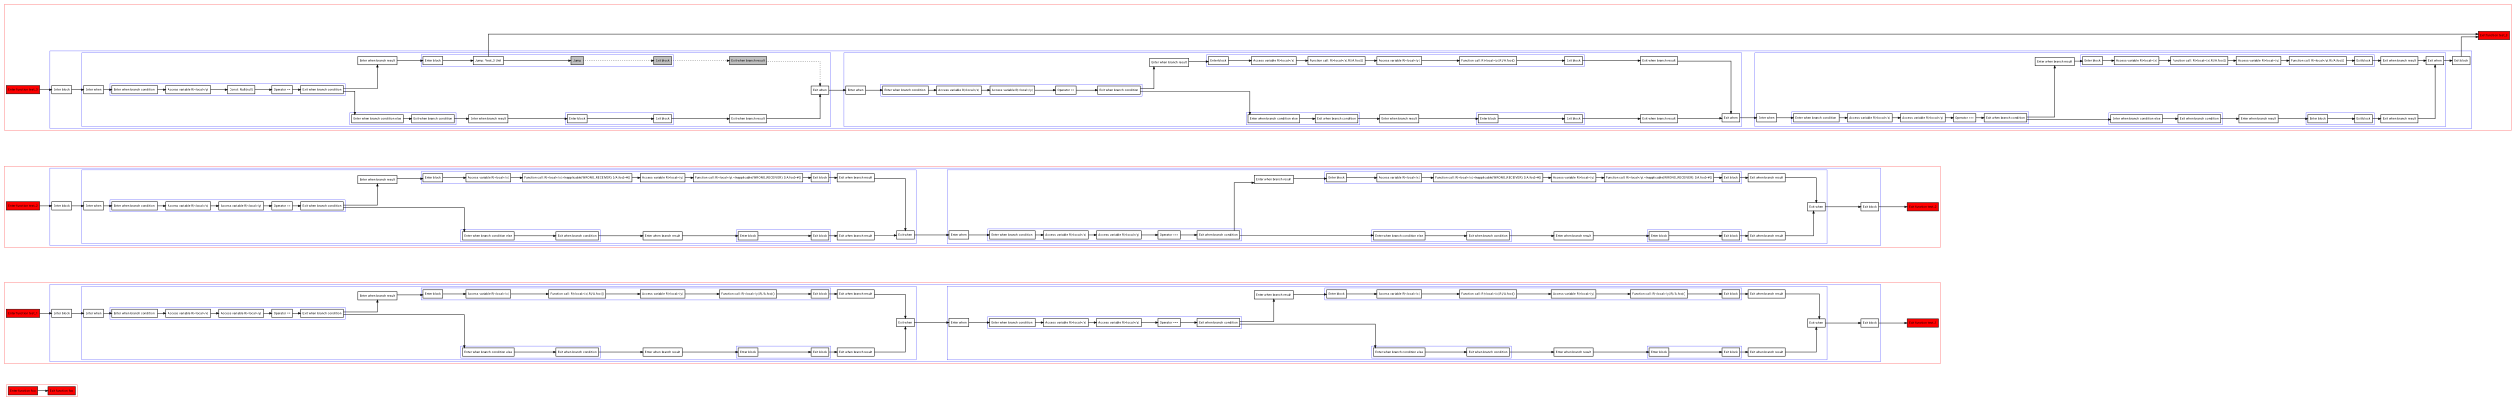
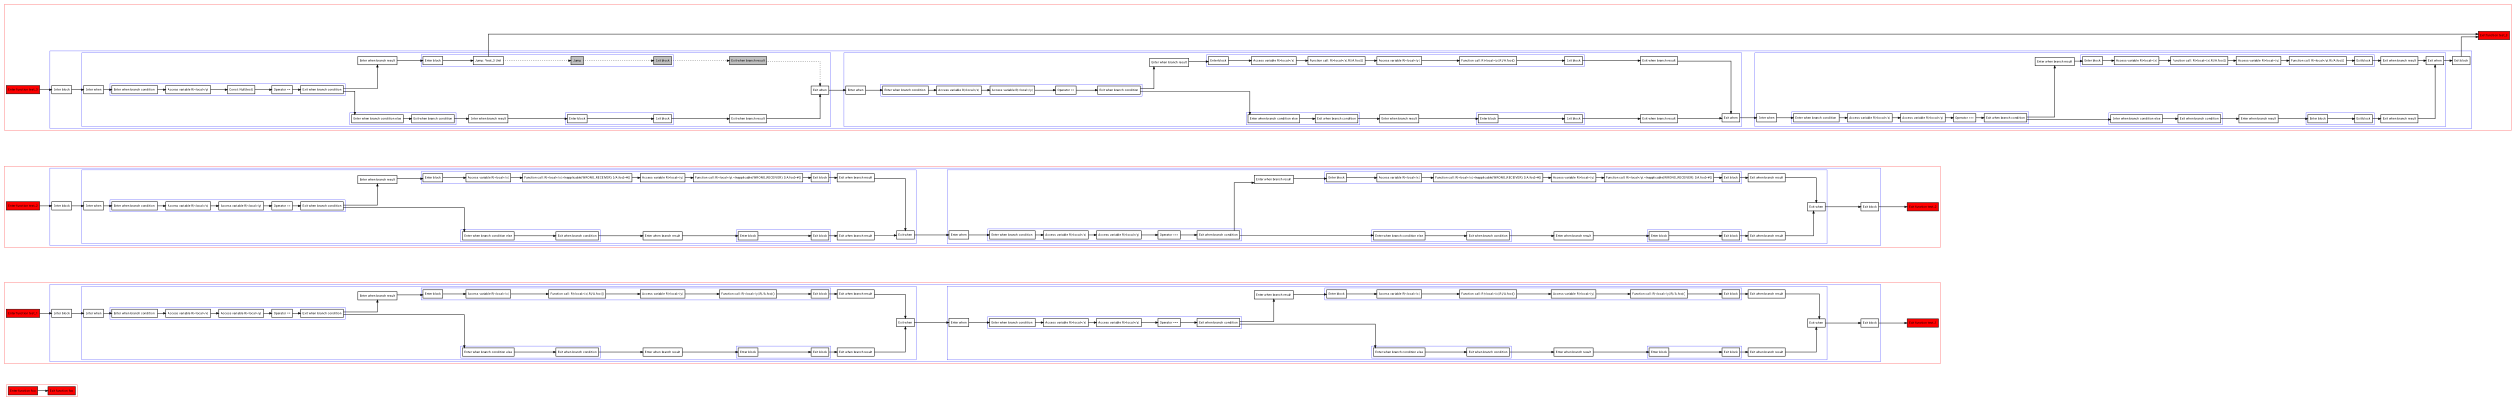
(536, 61) -> (536, 61)
(241, 90) -> (241, 90)
